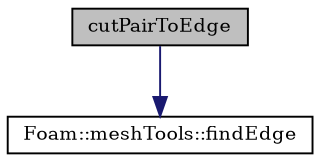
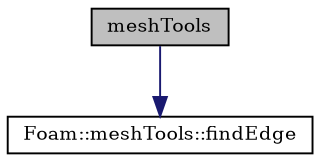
(160, 27) -> (160, 27)
